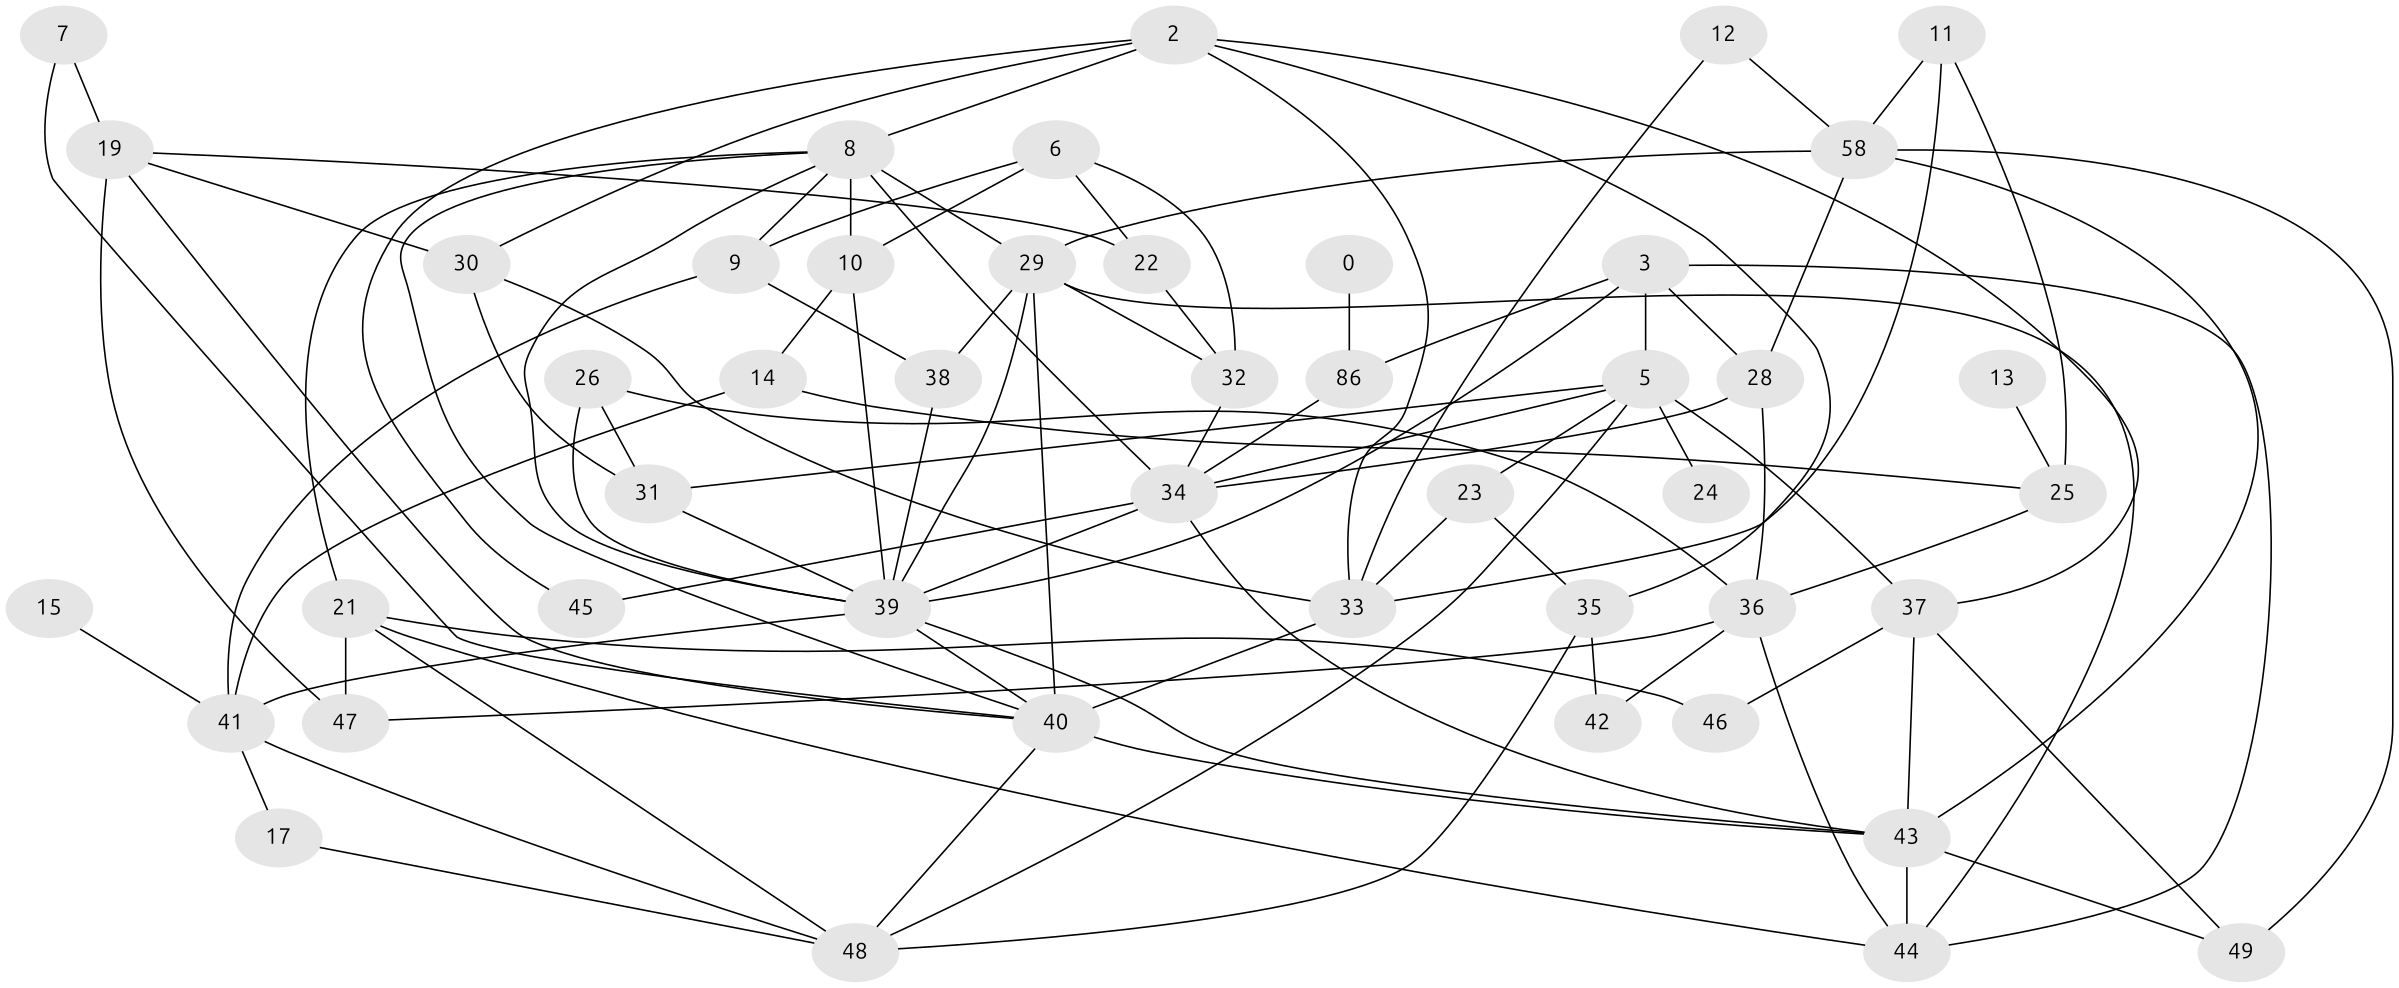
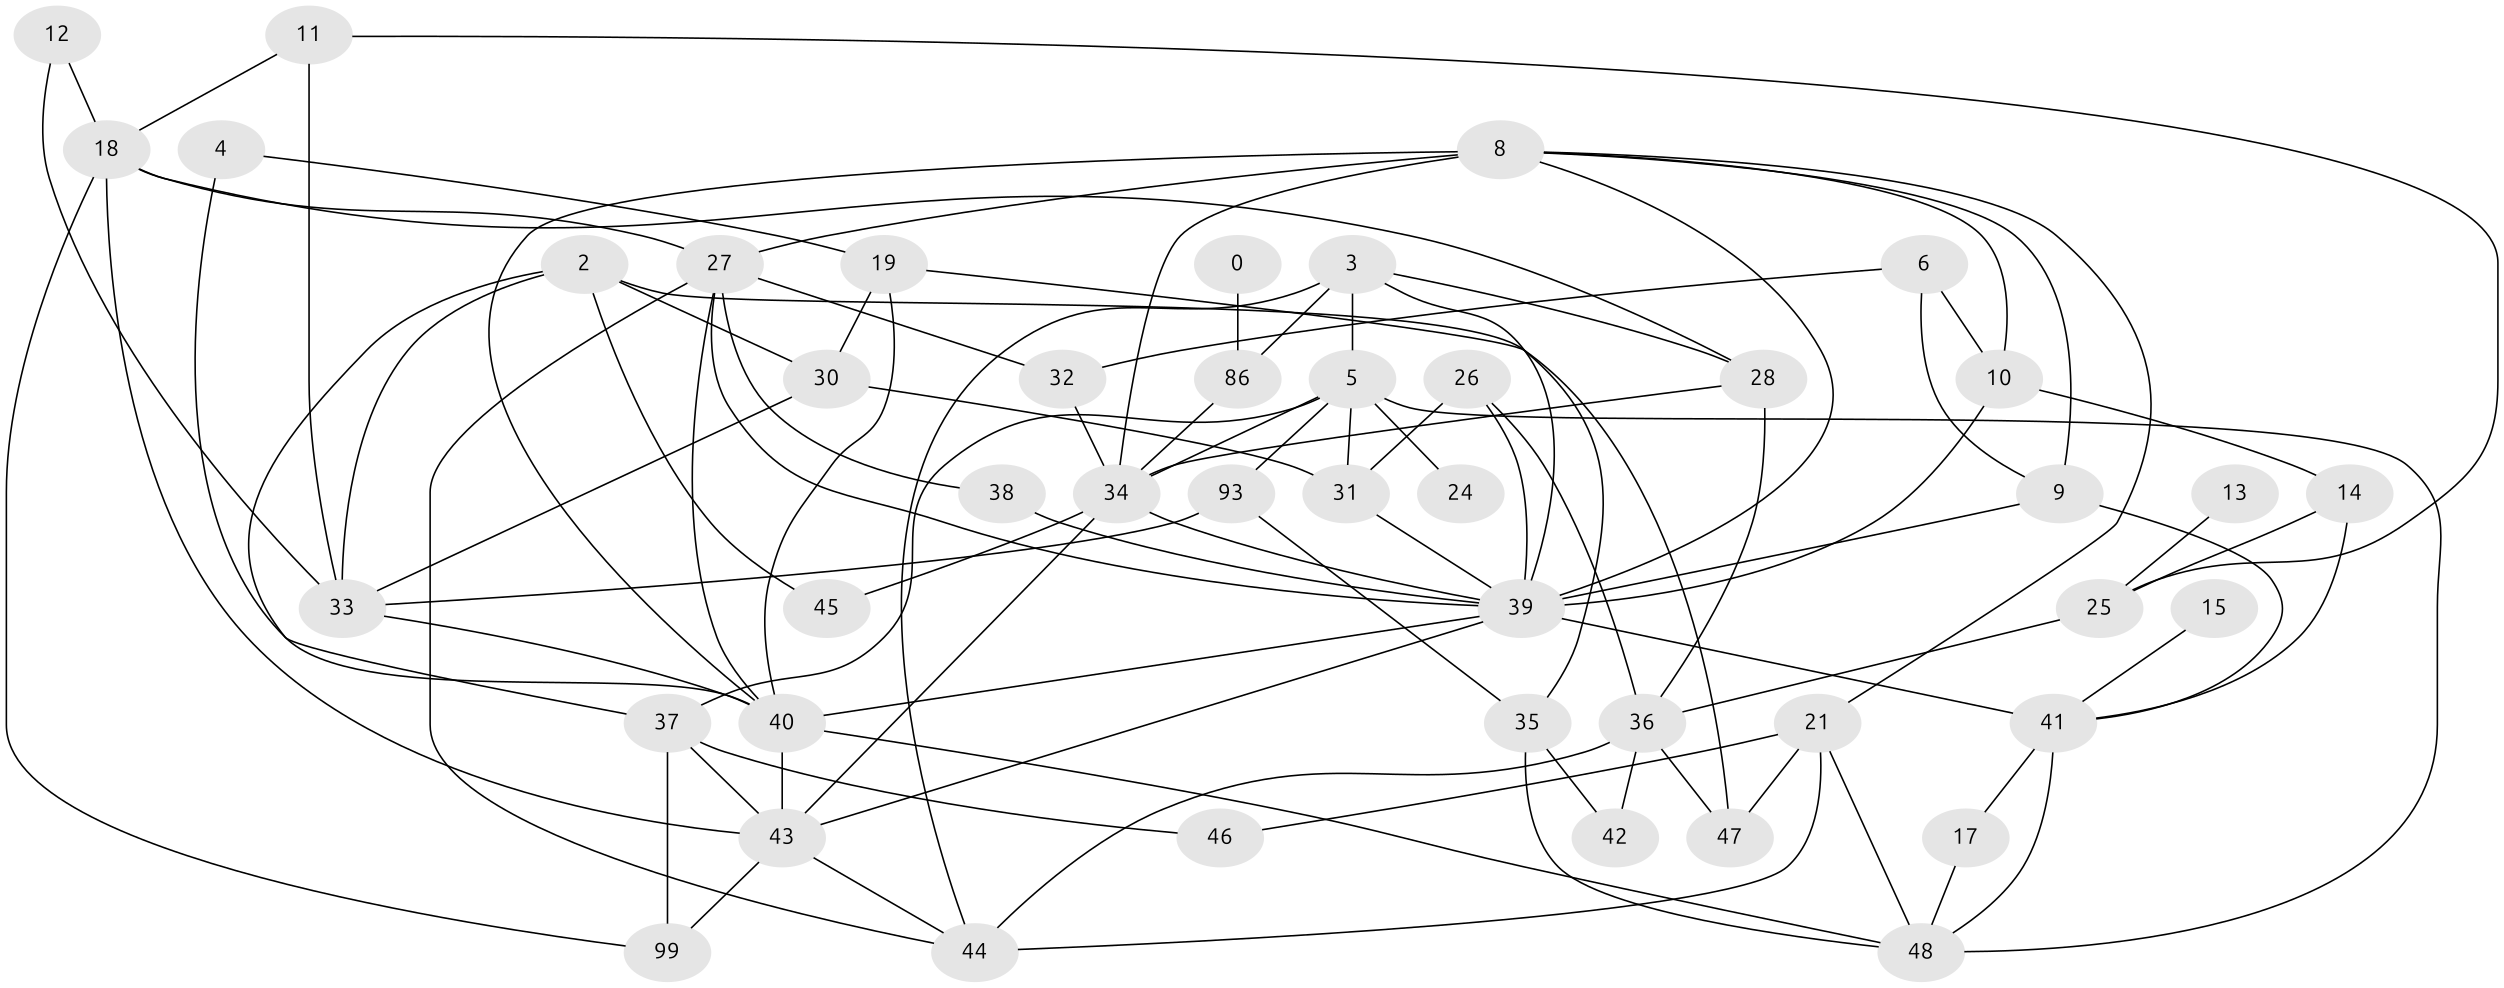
(64, 35) -> (221, 150)
(1012, 92) -> none
(1854, 150) -> (107, 150)
(1032, 264) -> (720, 264)
(1147, 264) -> none
(837, 322) -> (1768, 557)
(1470, 494) -> (1231, 494)
(2241, 953) -> (667, 953)
